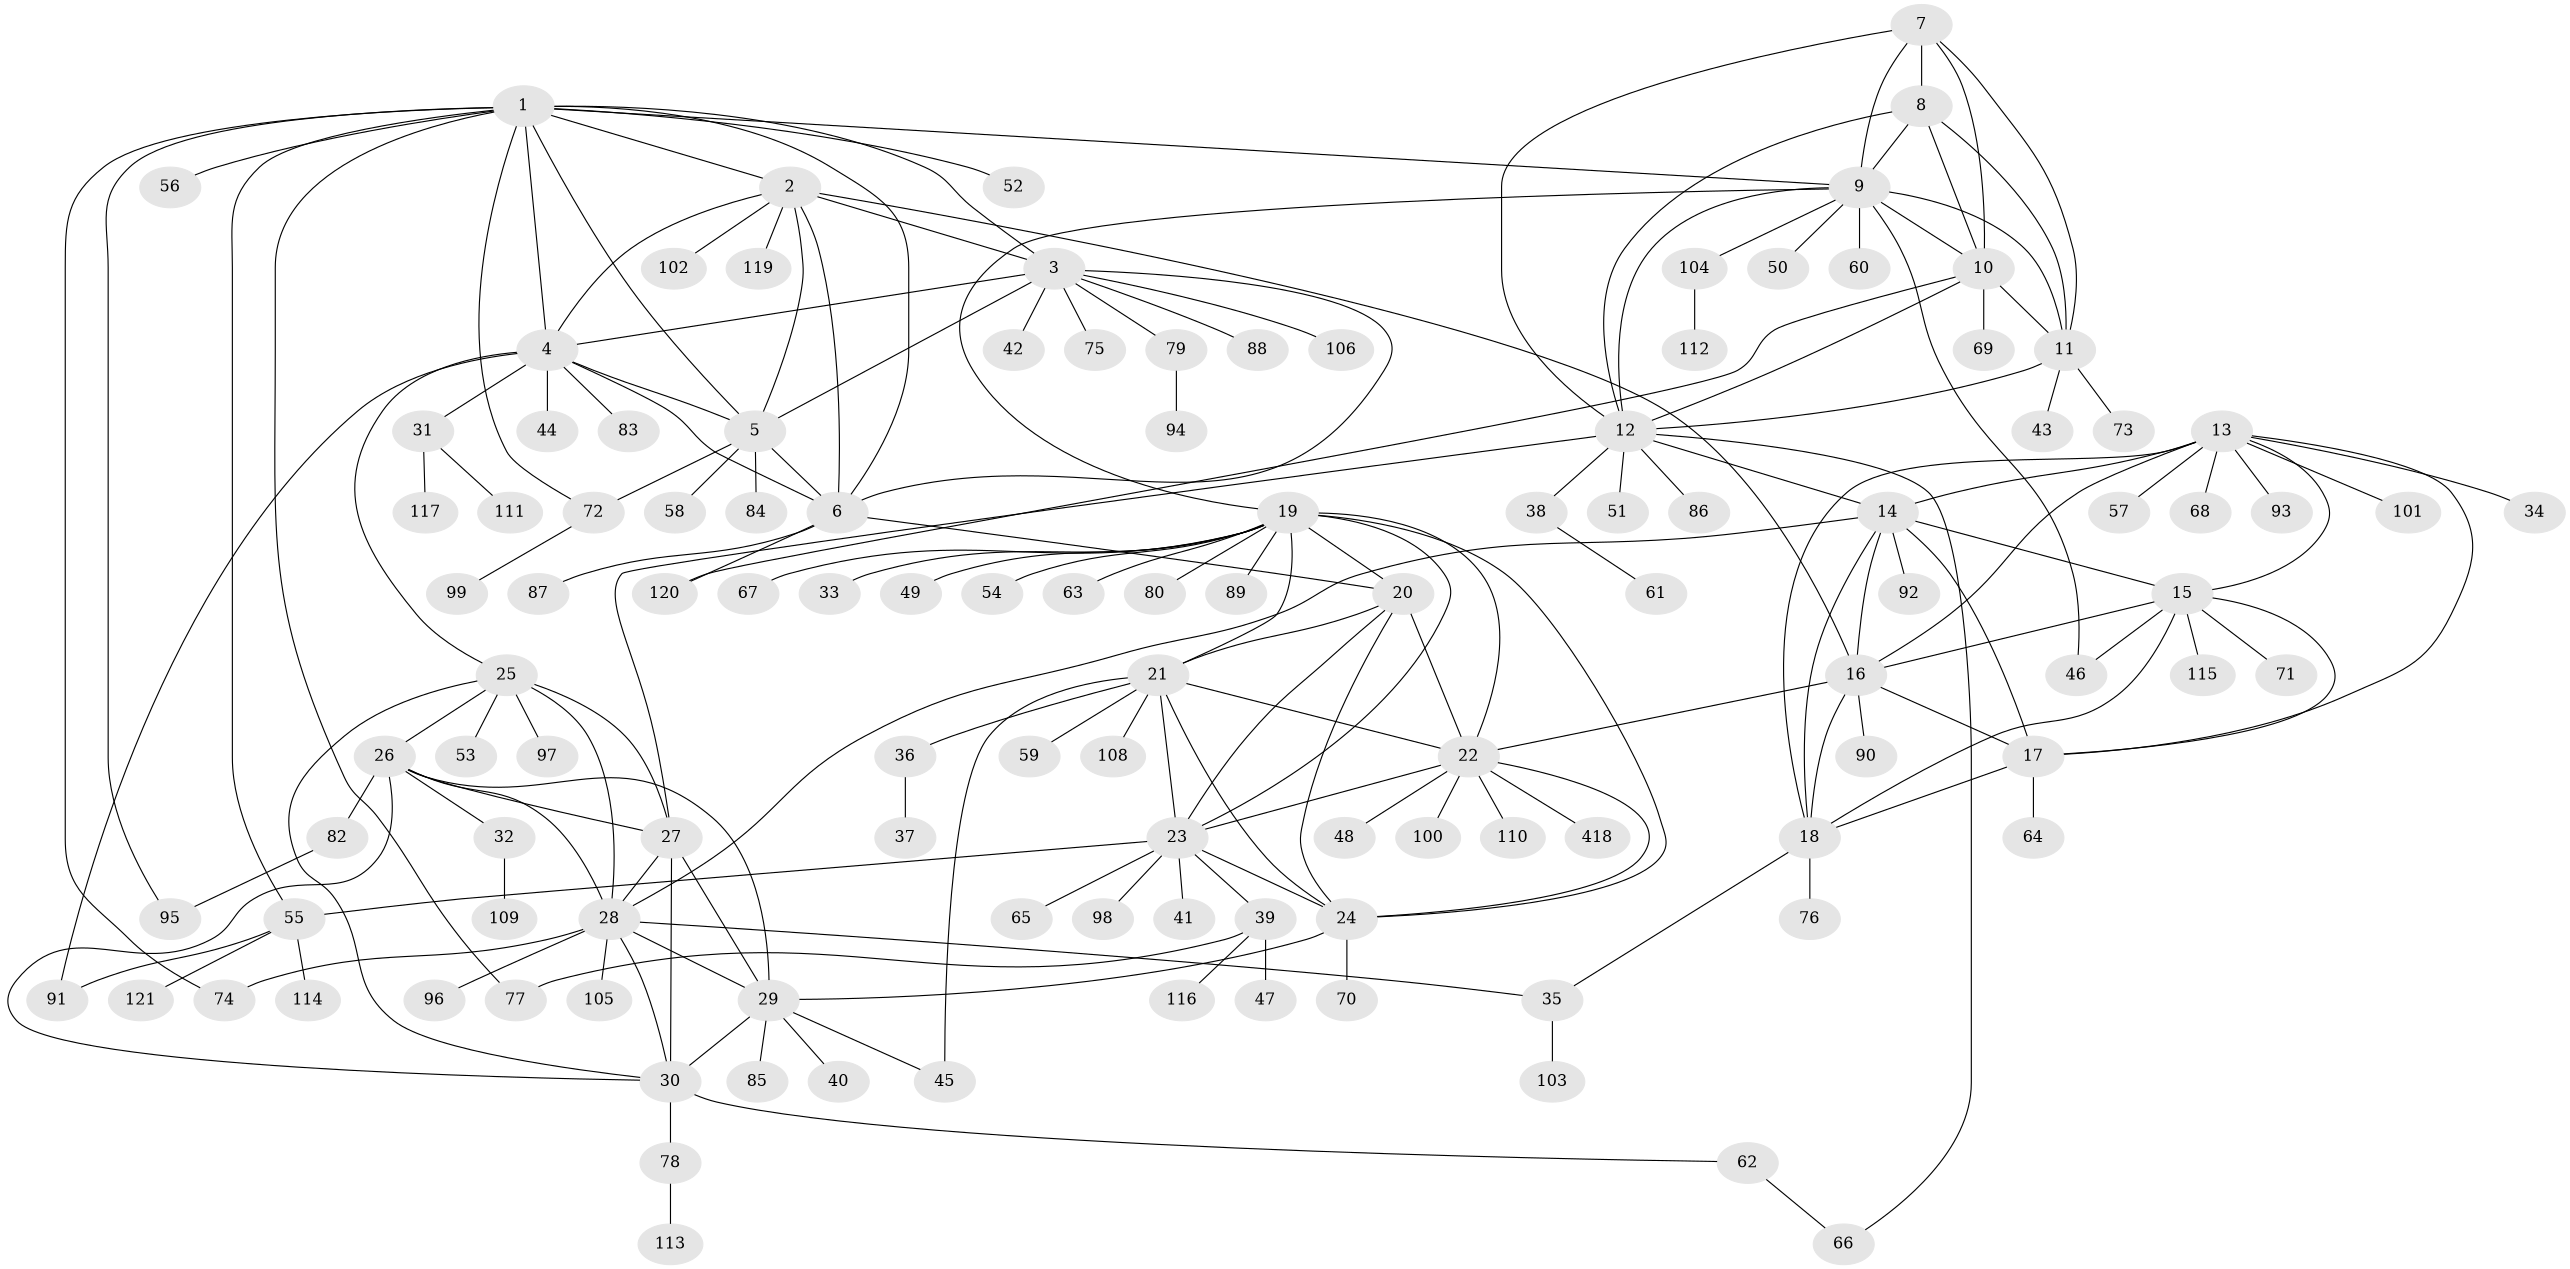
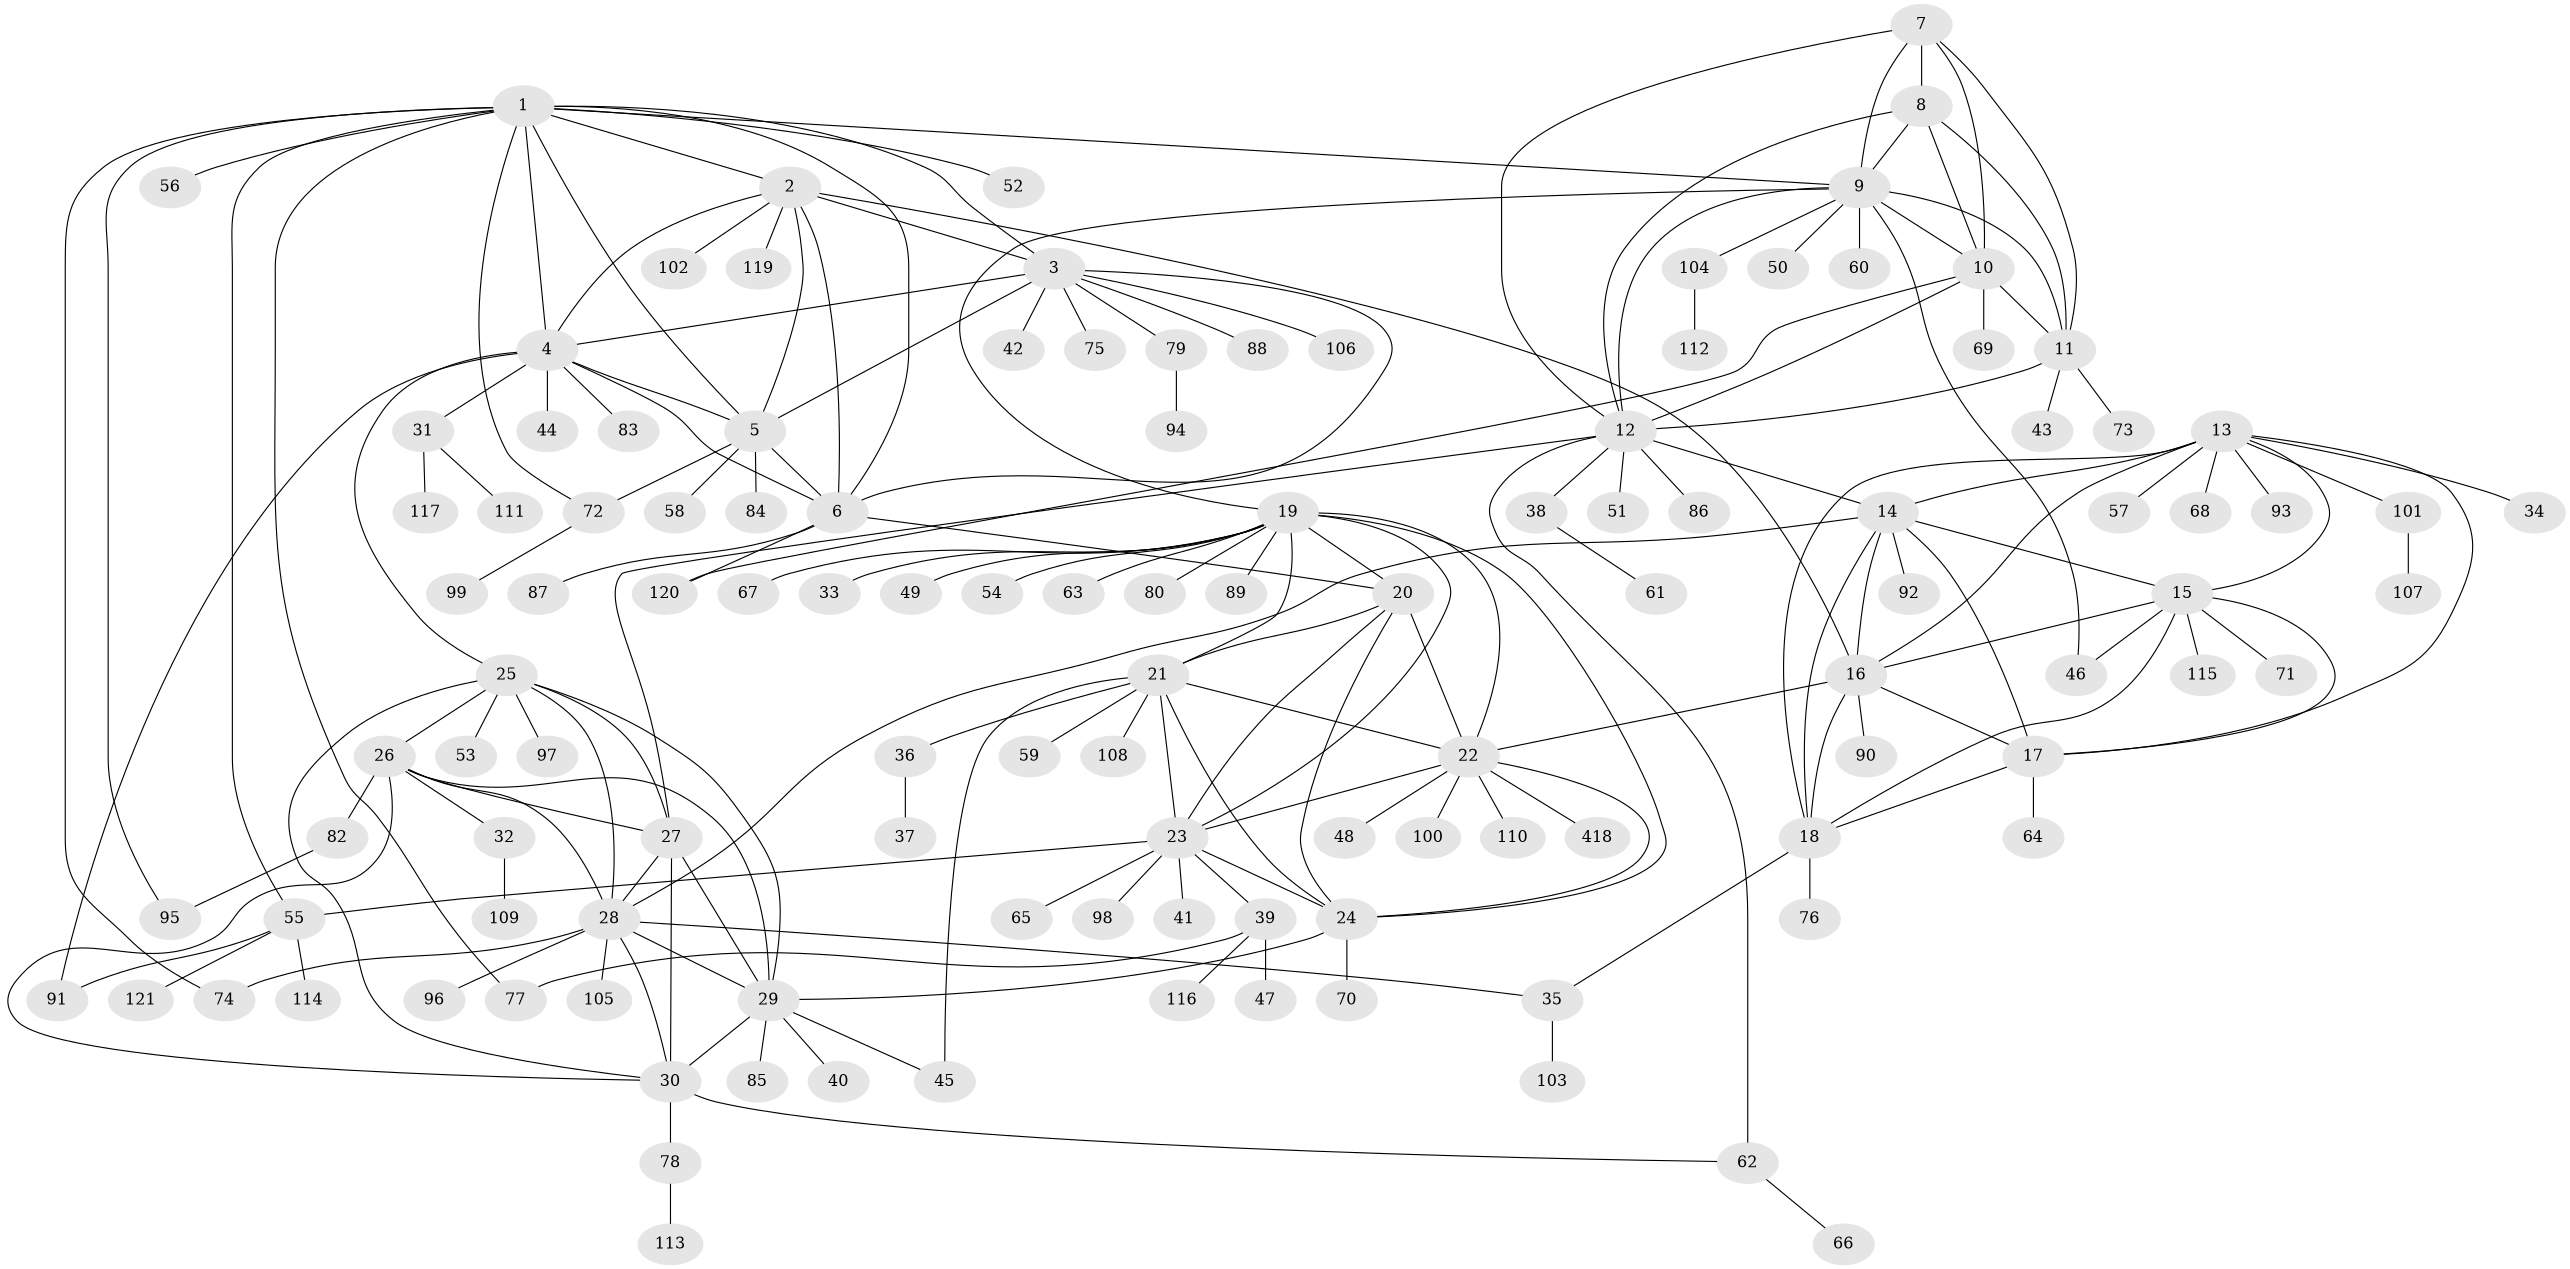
none -> (2408, 594)
(1971, 738) -> (1686, 725)
none -> (719, 785)
